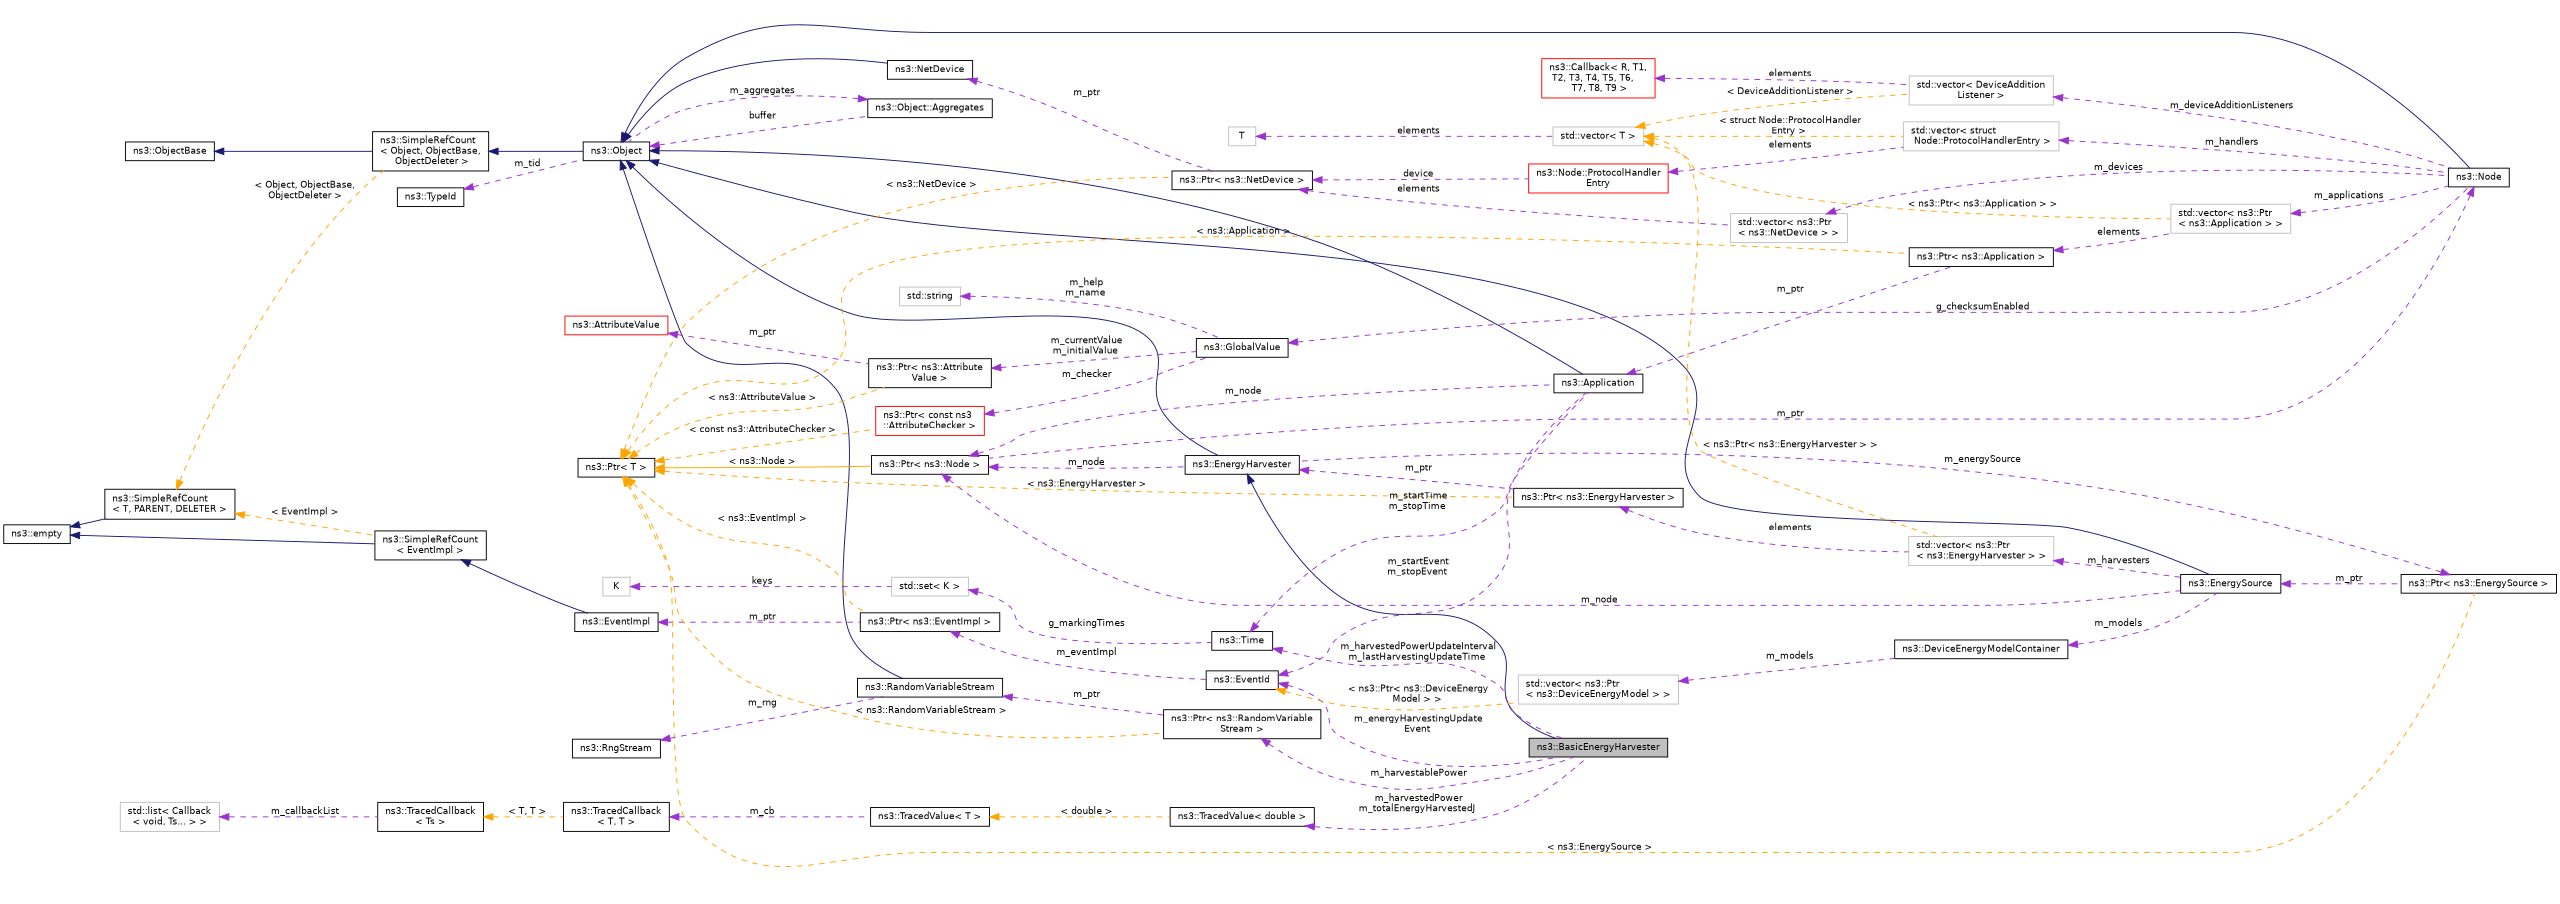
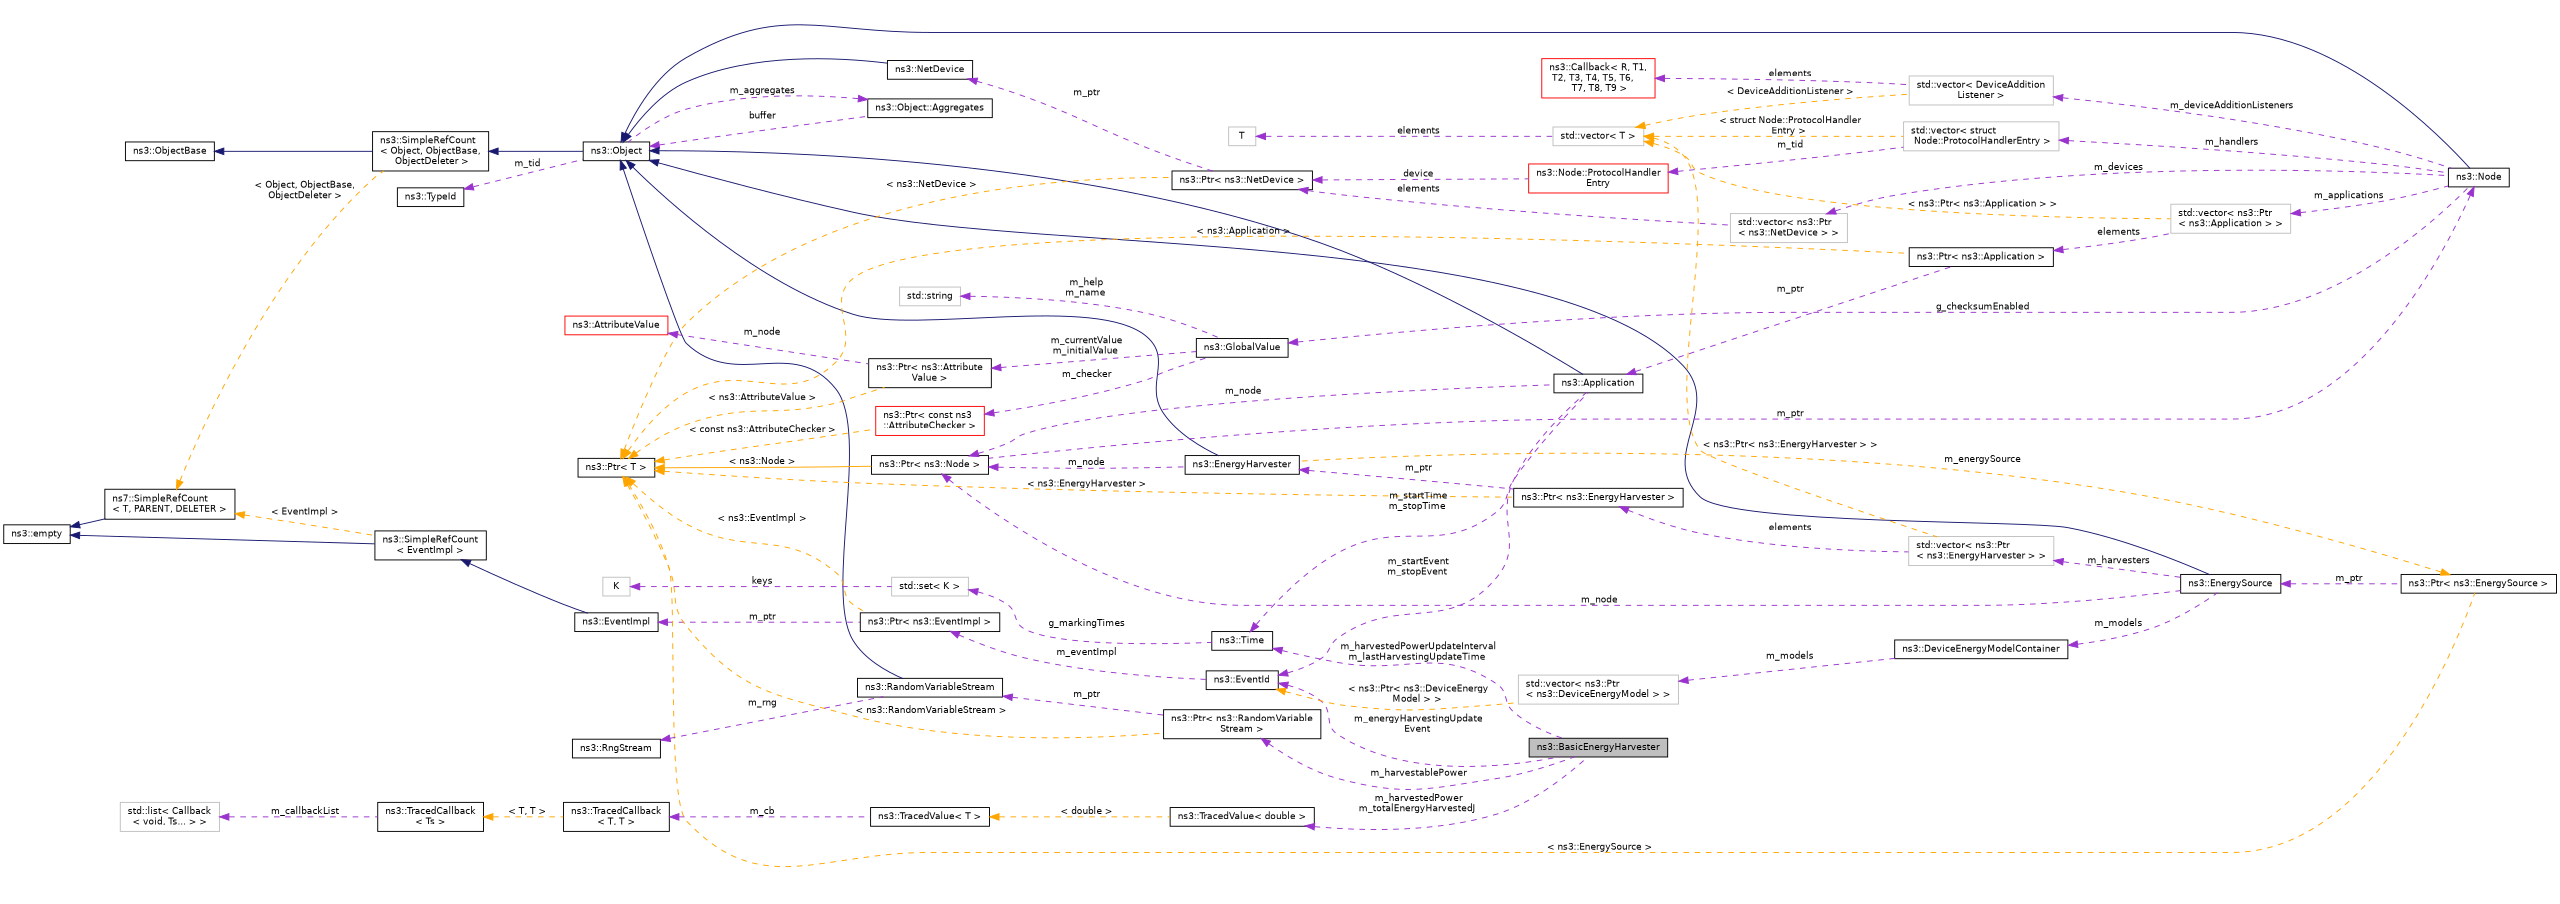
(1789, 145) -> (1789, 145)
(761, 332) -> (761, 332)
(1876, 464) -> (1876, 464)
(170, 504) -> (170, 504)
(1378, 612) -> none
